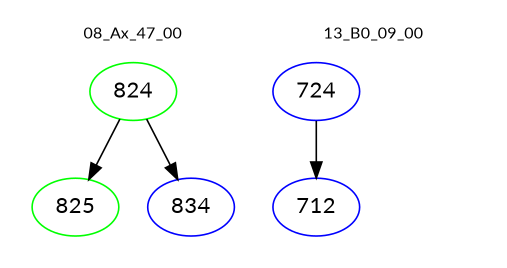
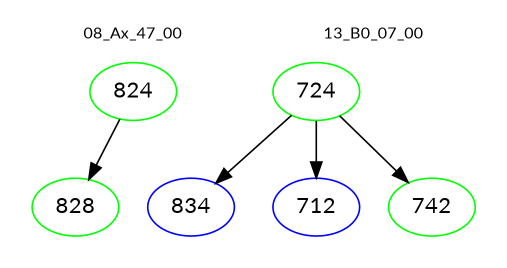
(374, 35) -> (374, 35)
(316, 92) -> (316, 92)
(158, 142) -> (271, 134)
(75, 207) -> (75, 207)
none -> (432, 207)
